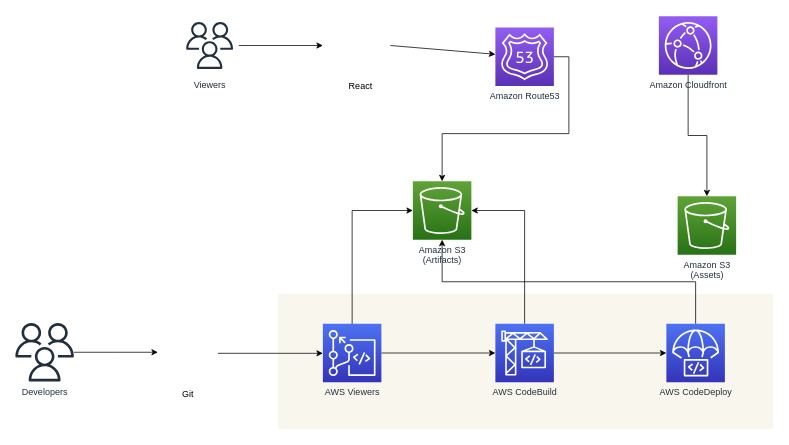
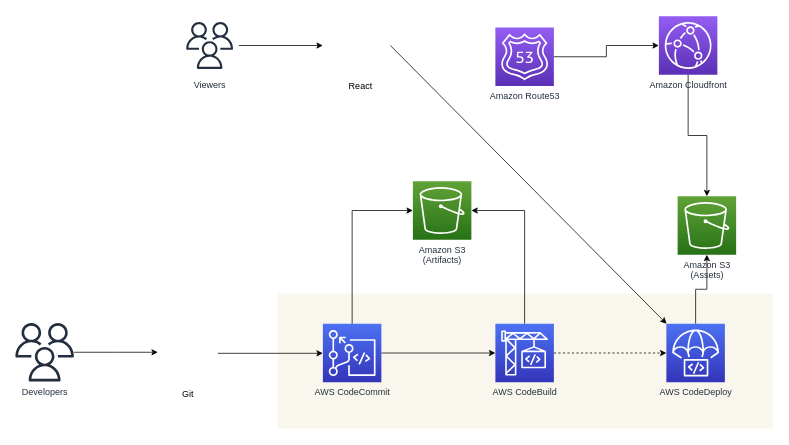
(440, 50) -> (510, 166)
(506, 134) -> (606, 46)
(572, 282) -> (702, 289)
(607, 353) -> (607, 353)
(353, 393) -> (353, 393)
